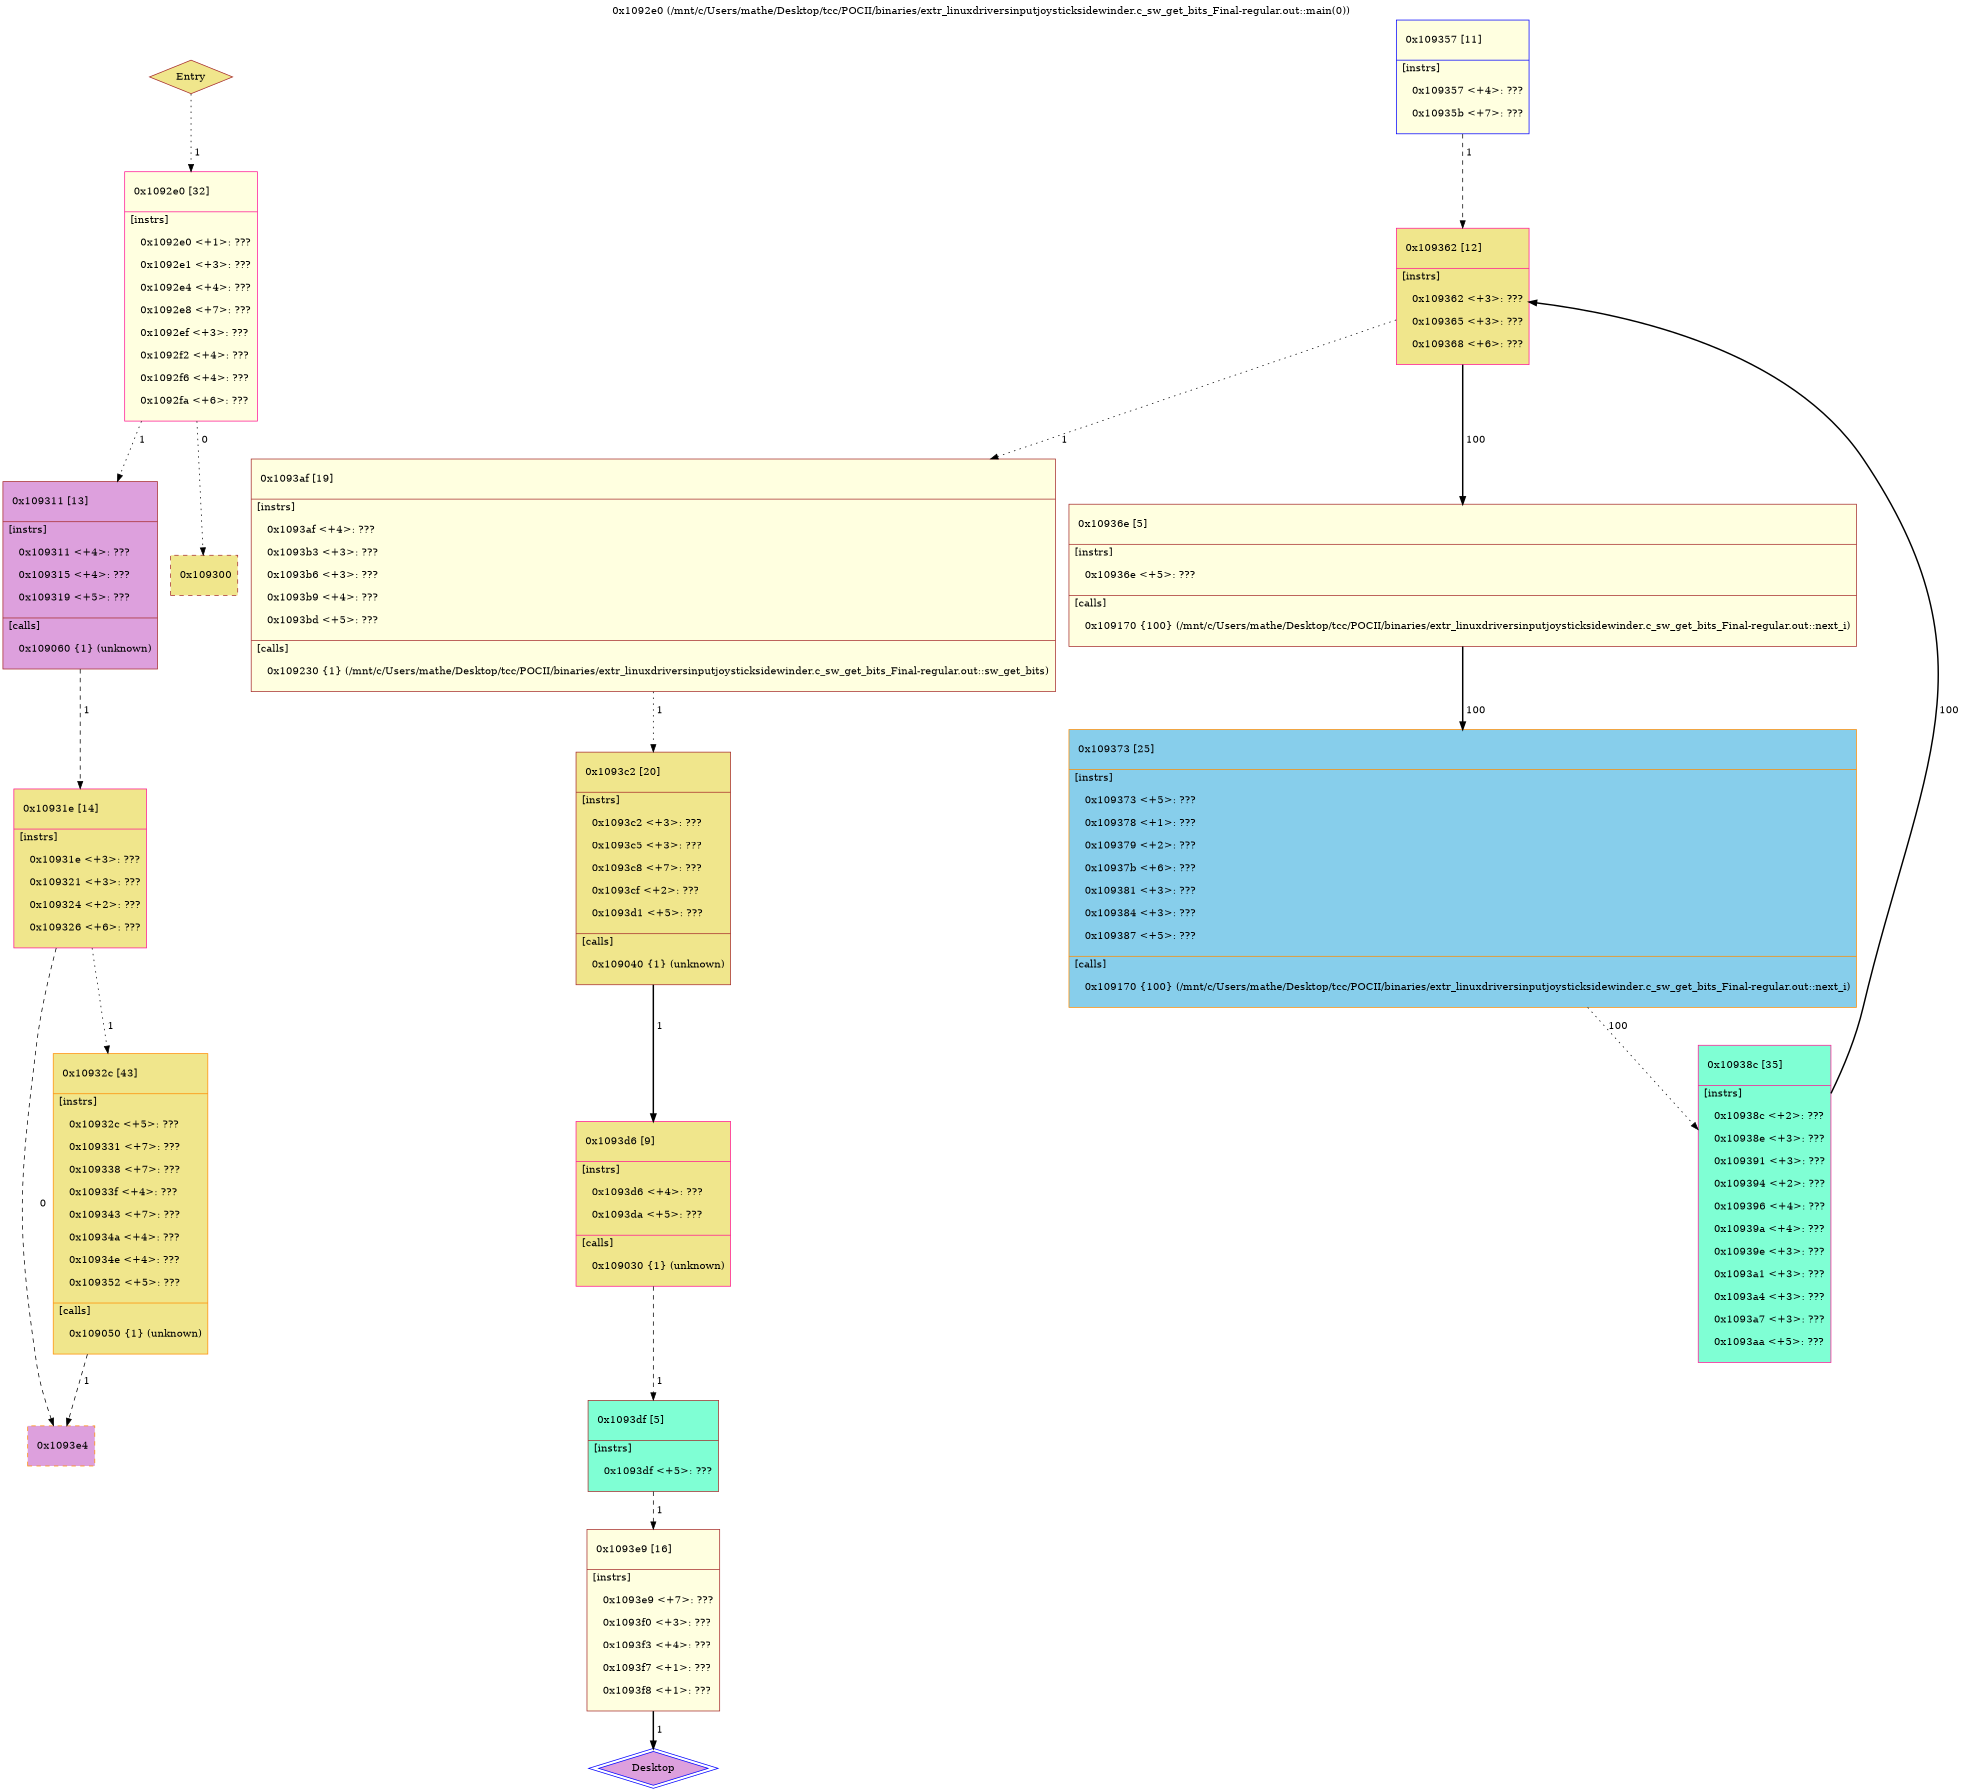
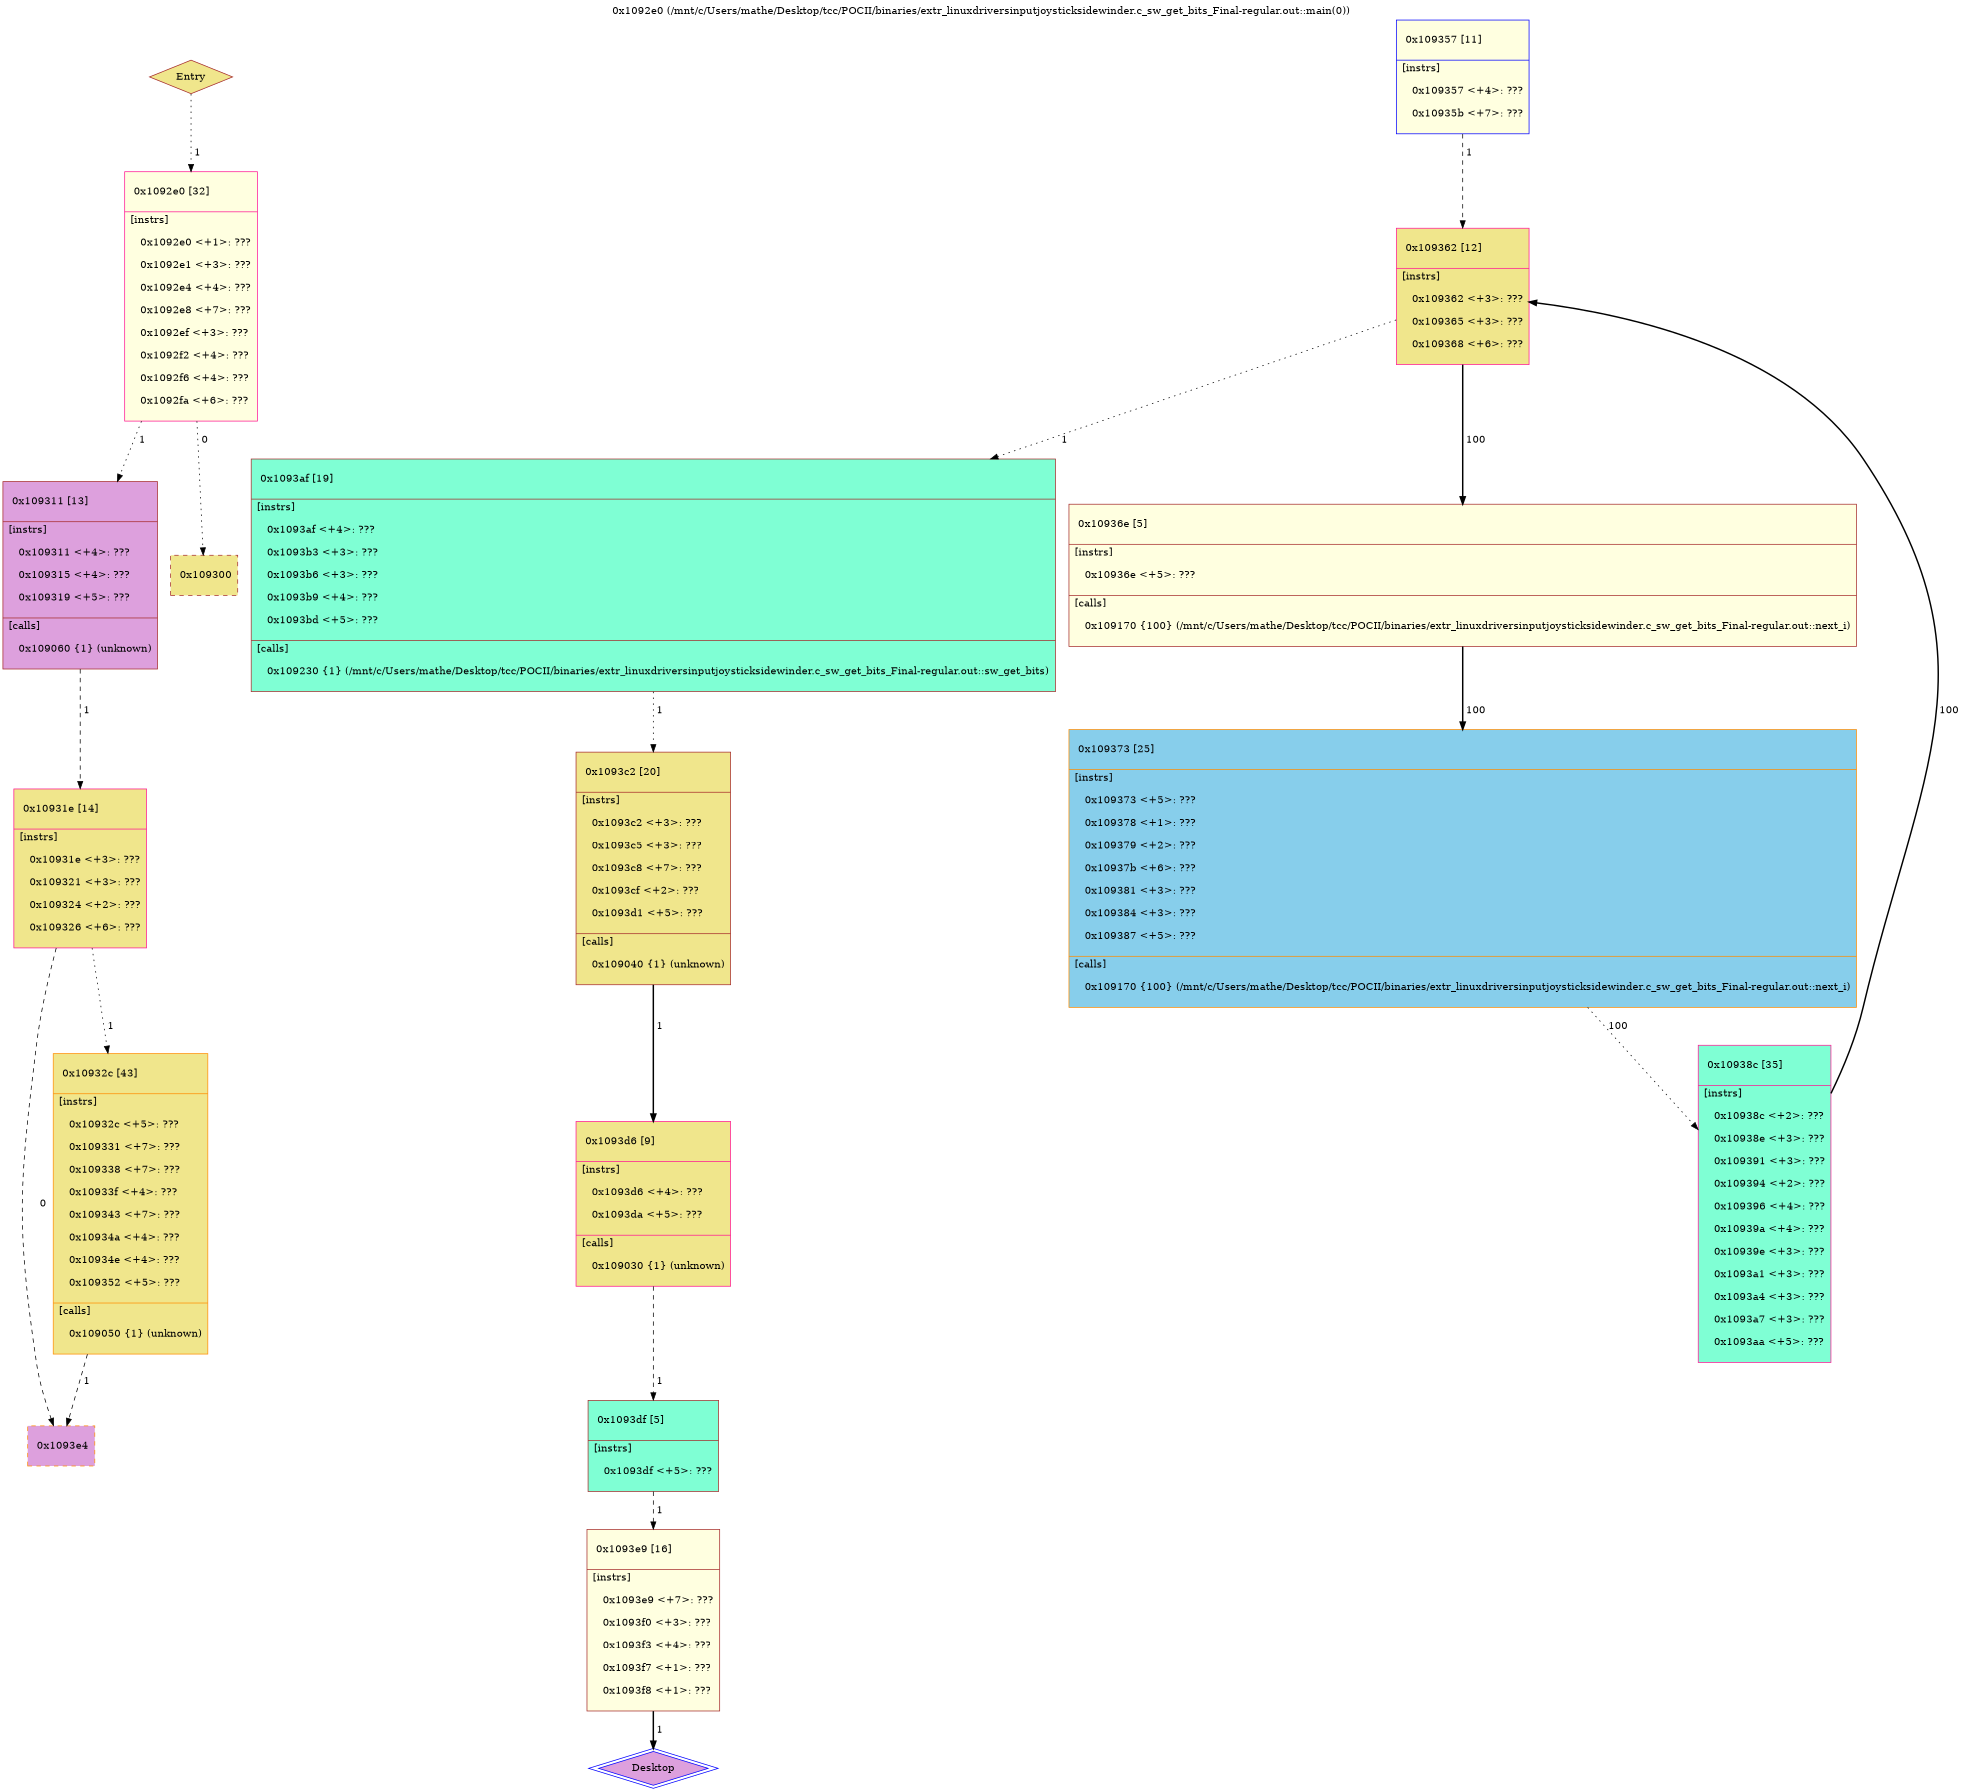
(653, 575) -> (653, 575)
